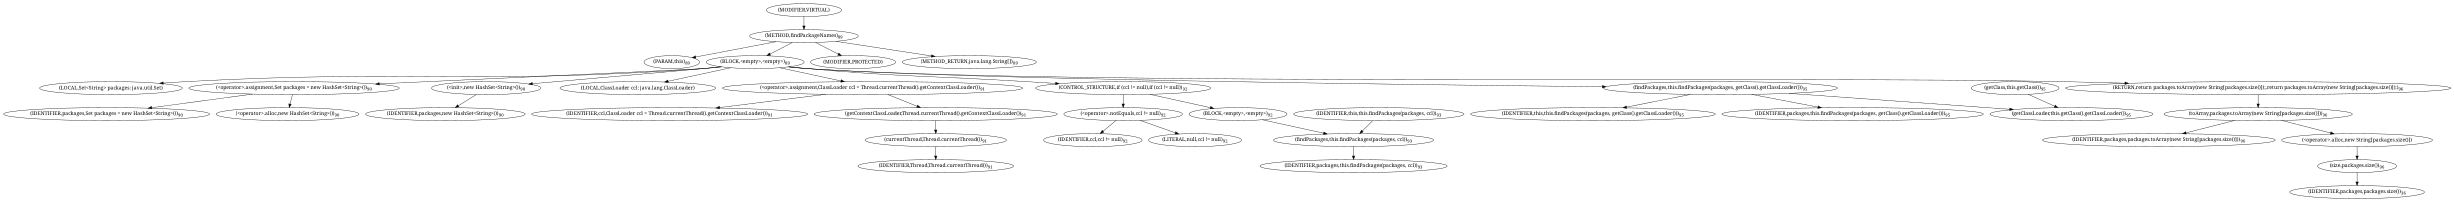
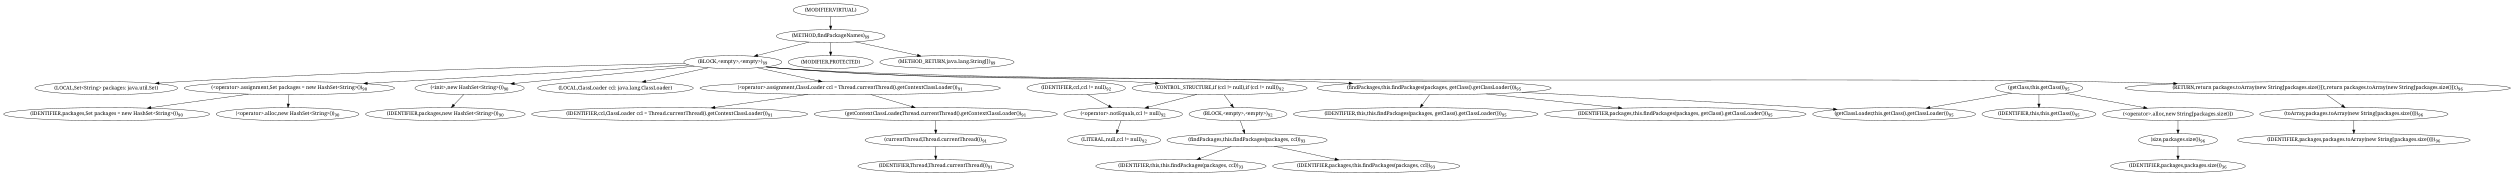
(672, 62) -> none
none -> (2039, 114)
(1109, 126) -> (1098, 100)
(1367, 126) -> (1216, 152)
(2306, 127) -> (2105, 100)
